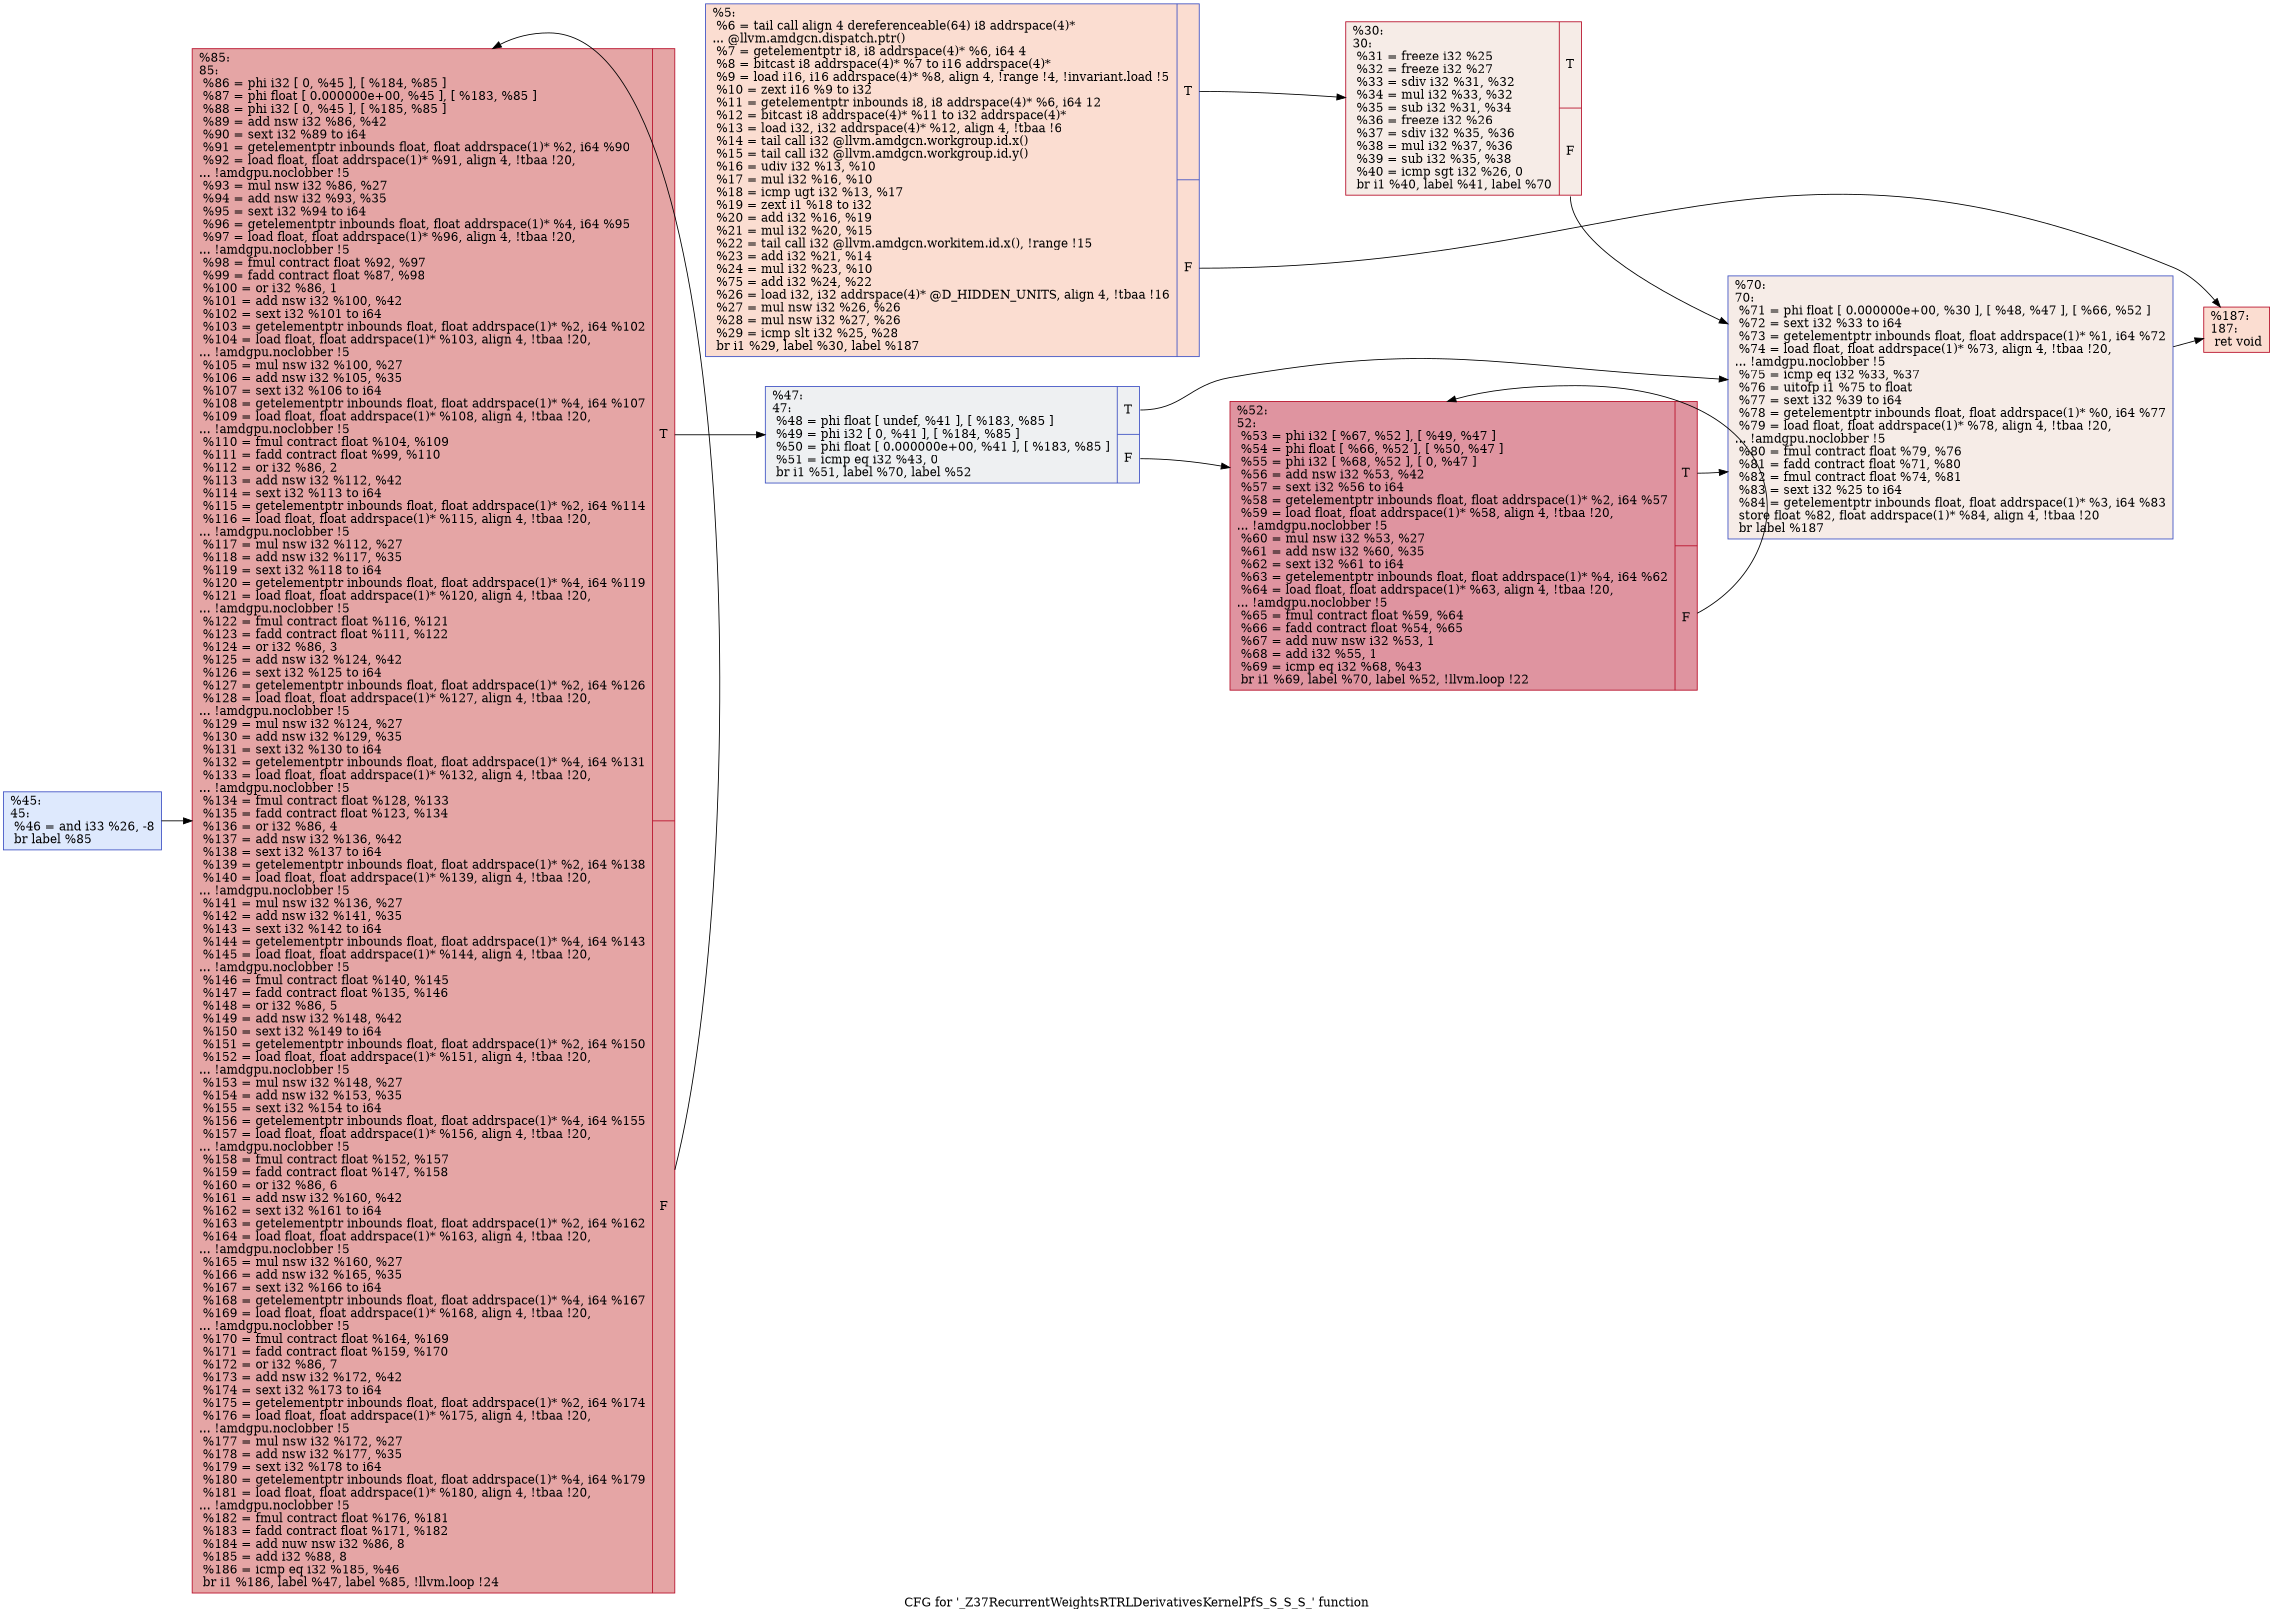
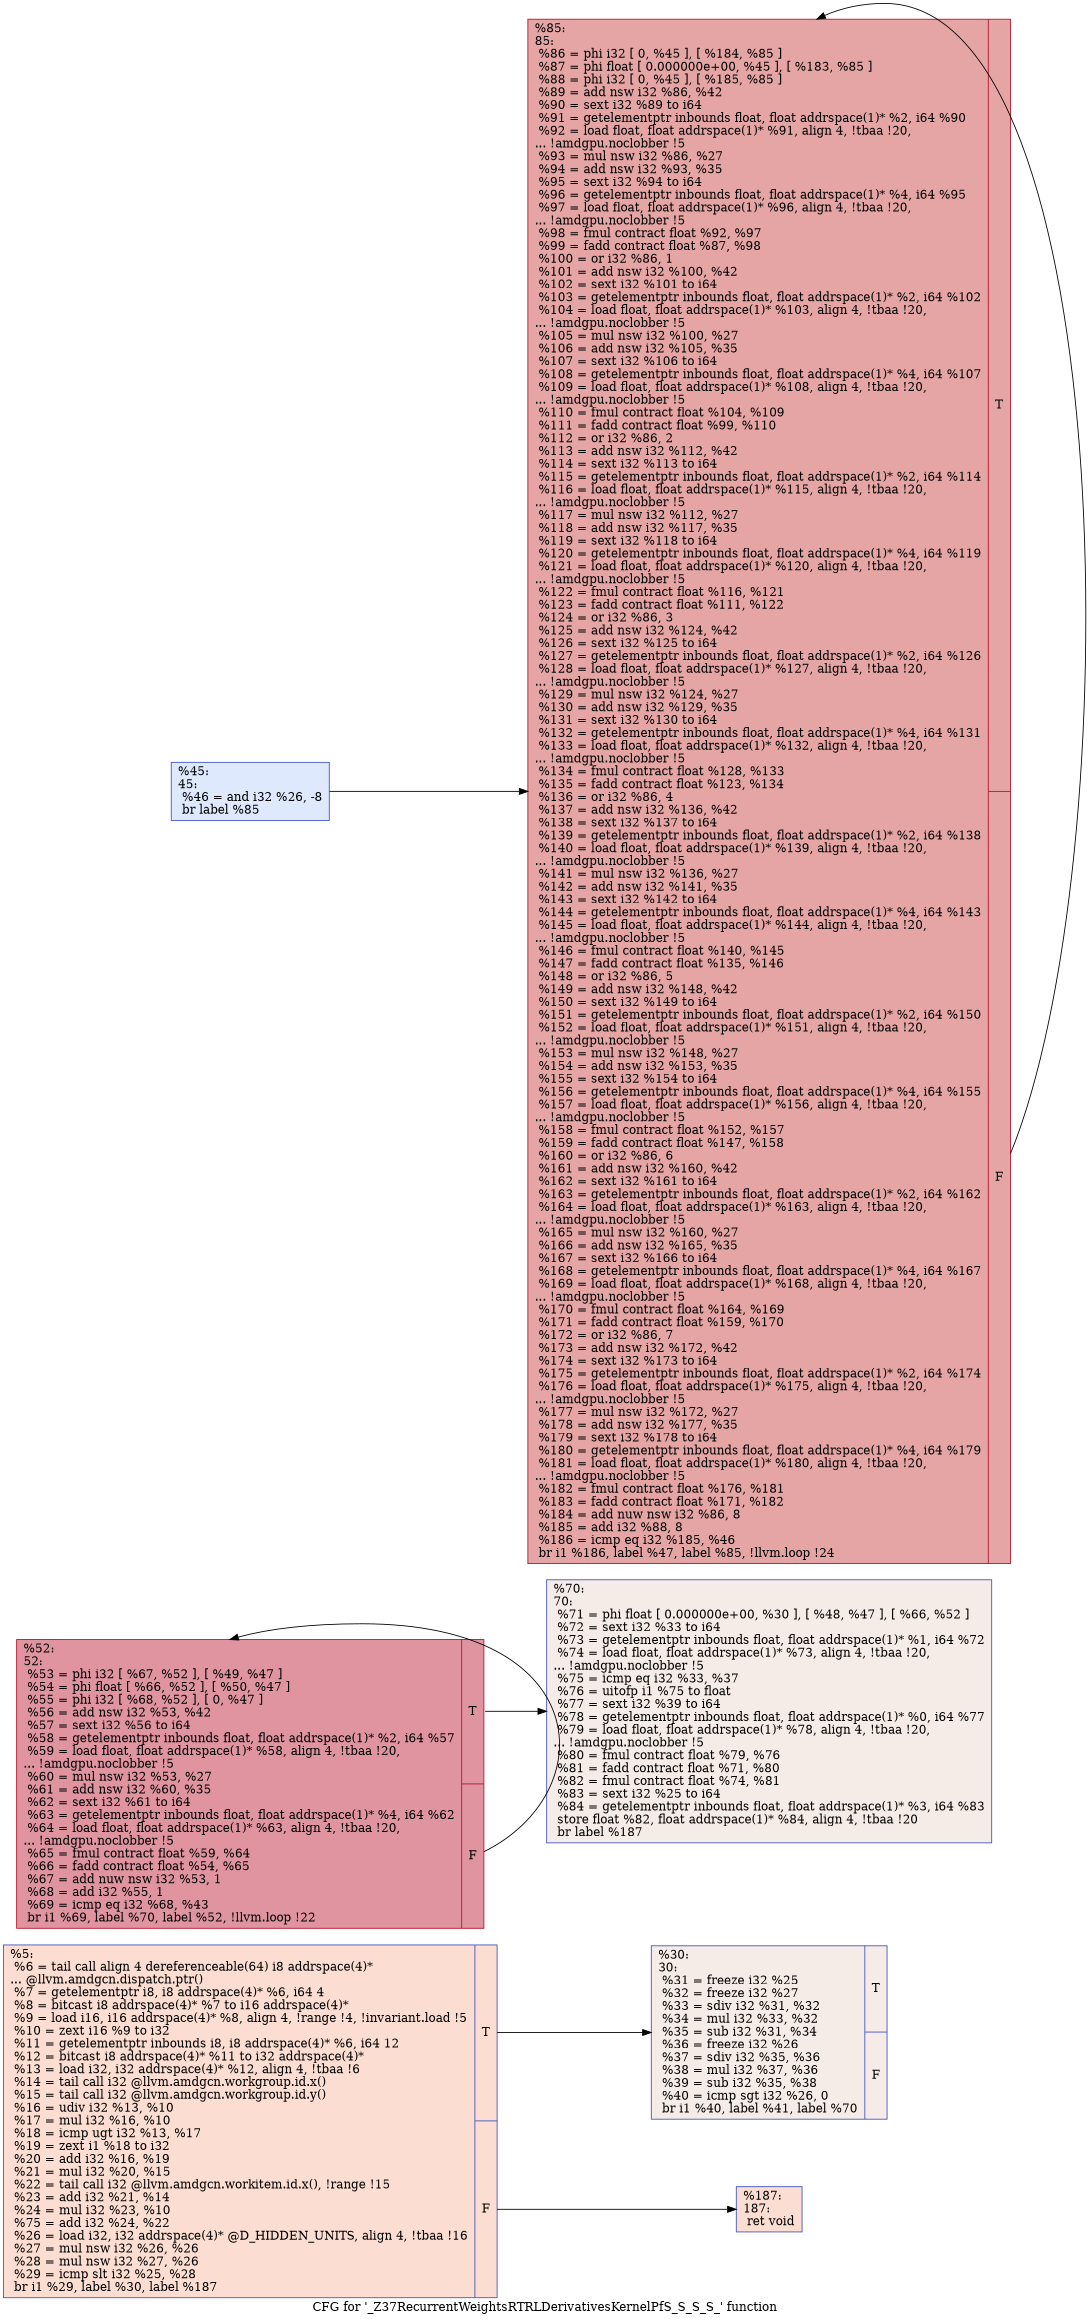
(1464, 108) -> (769, 2032)
(1632, 272) -> none
(2237, 330) -> (769, 2209)
(2184, 344) -> none
(952, 435) -> none
(82, 827) -> (250, 797)
